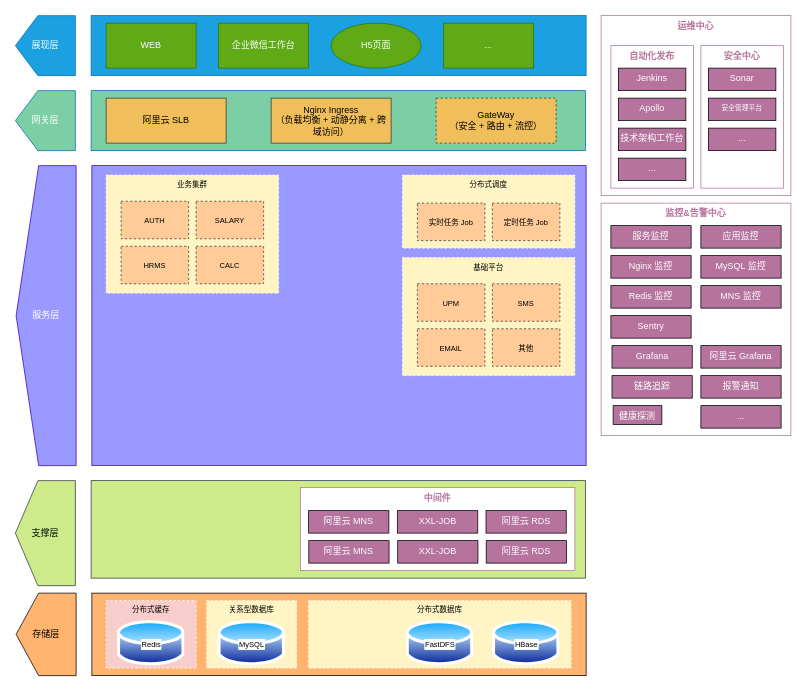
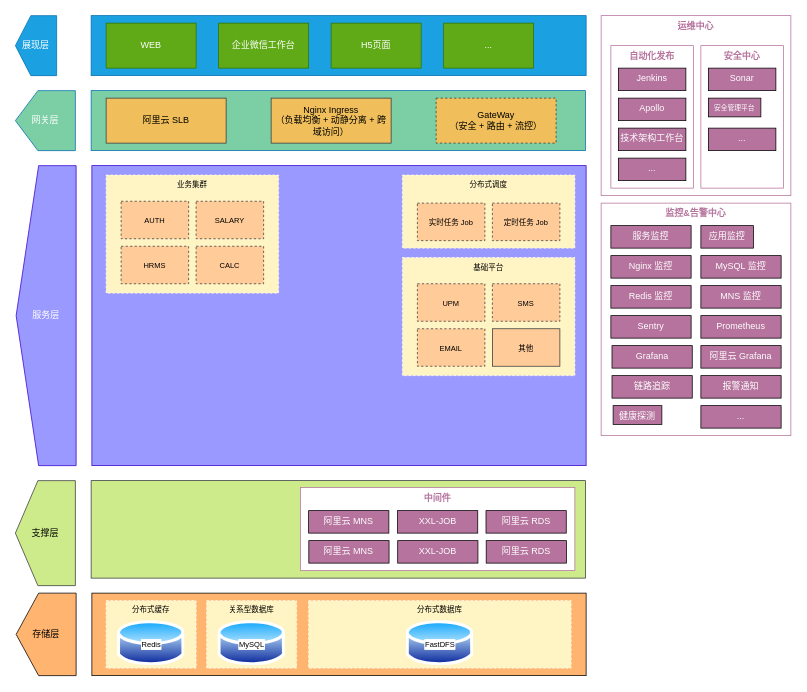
(45, 45) -> (36, 45)
(376, 45) -> (376, 45)
(742, 109) -> (735, 107)
(741, 237) -> (727, 237)
none -> (741, 327)
(526, 347) -> (526, 347)
(151, 610) -> (151, 610)
(526, 643) -> none
